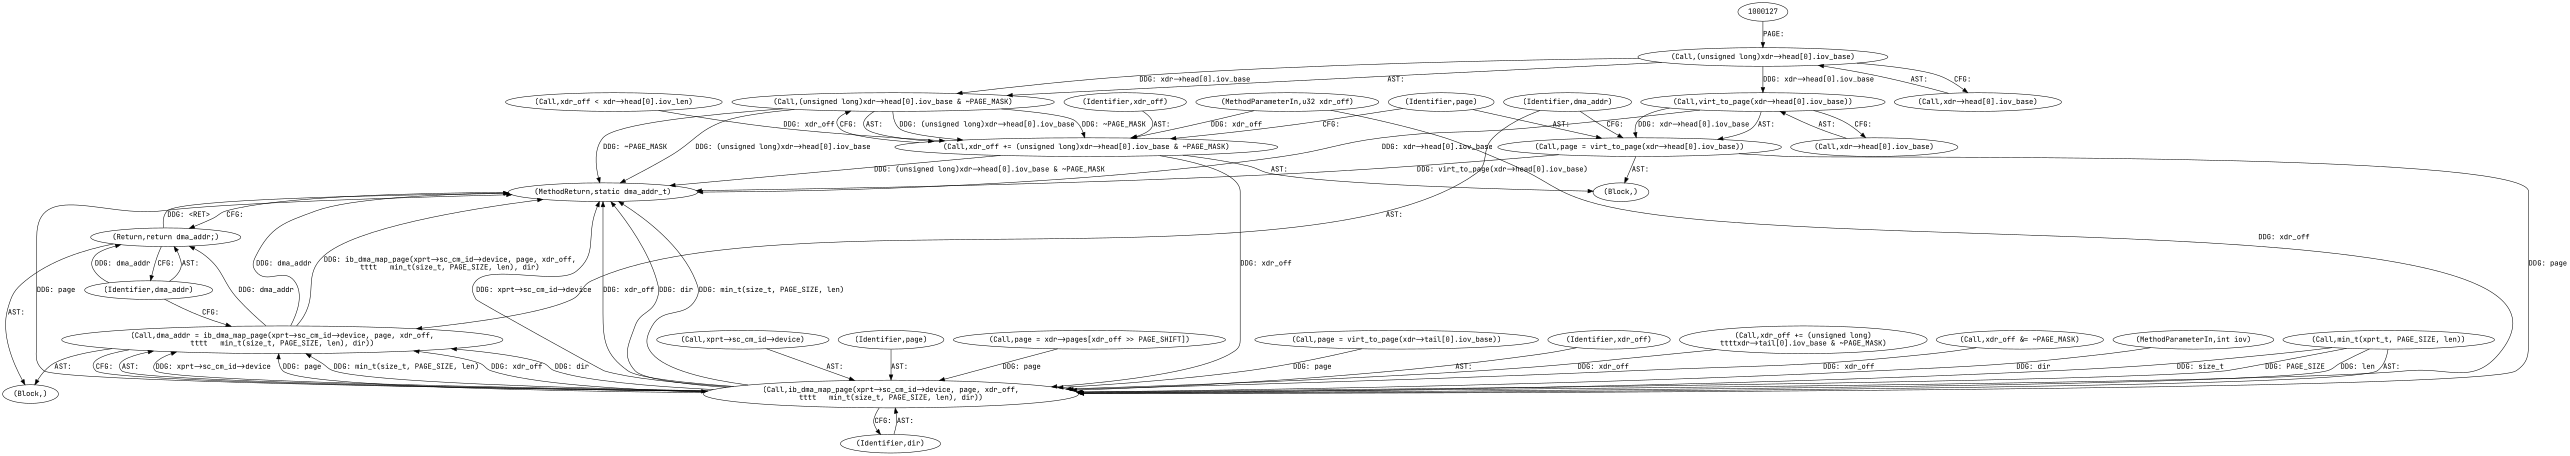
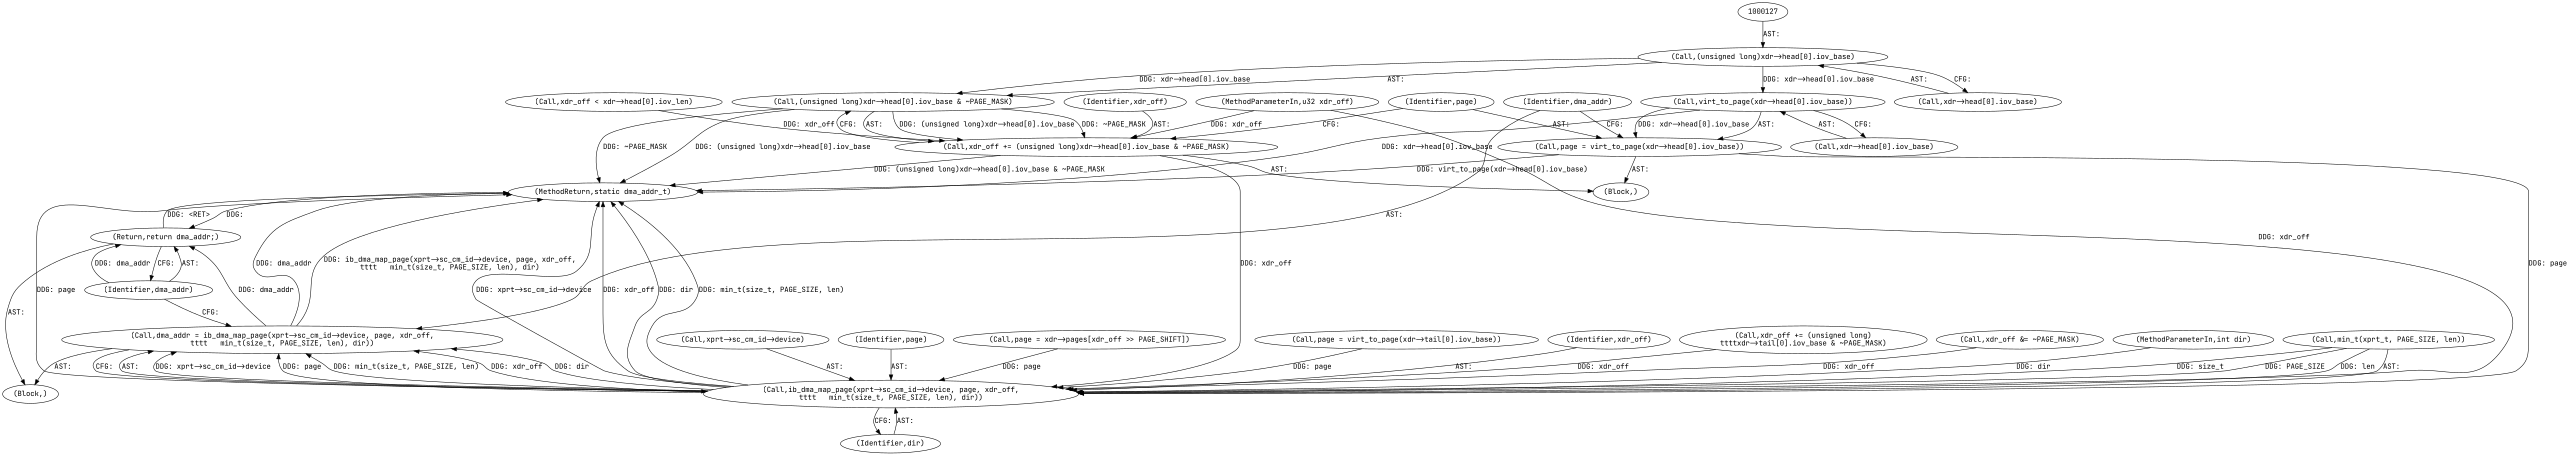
(1776, 34) -> (1774, 34)
(237, 215) -> (237, 215)
(2193, 340) -> (2193, 340)
